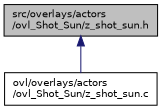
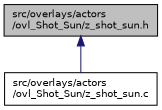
(81, 89) -> (81, 89)
